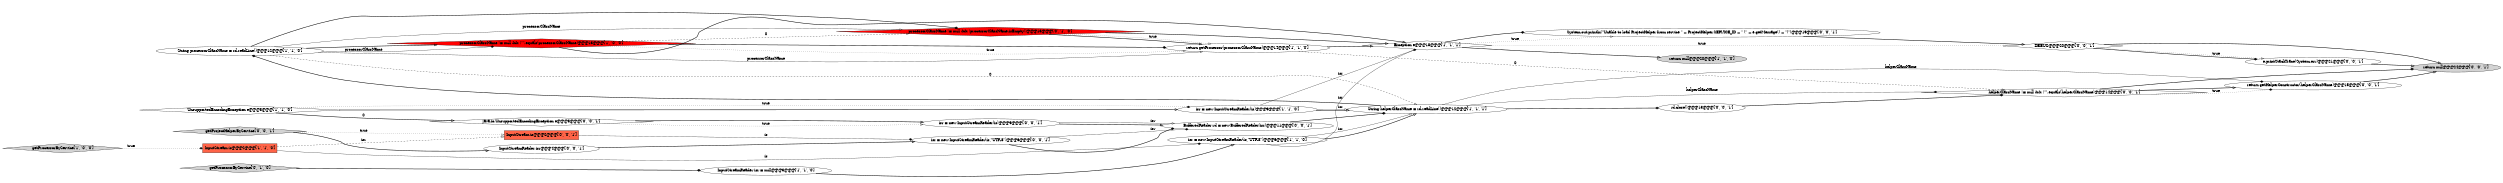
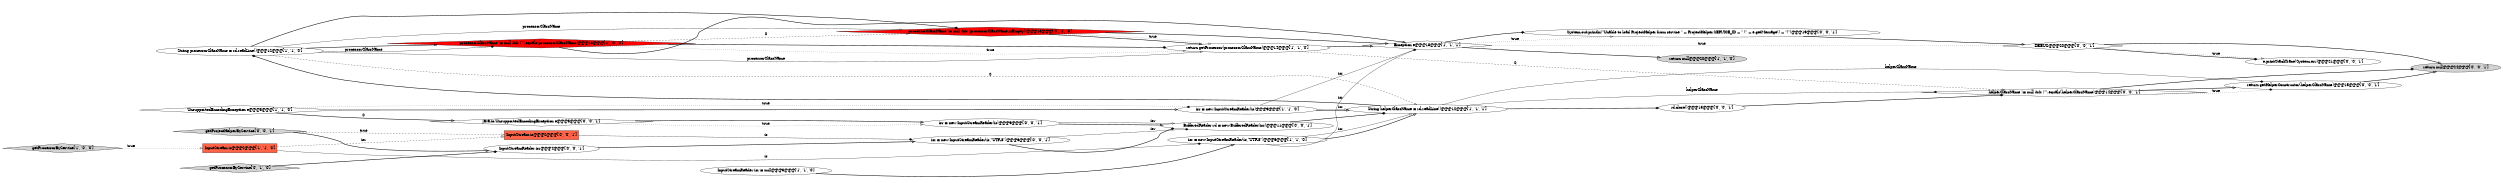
(2391, 65) -> none
(399, 133) -> (399, 133)
(161, 148) -> (161, 148)
(497, 169) -> (383, 159)
